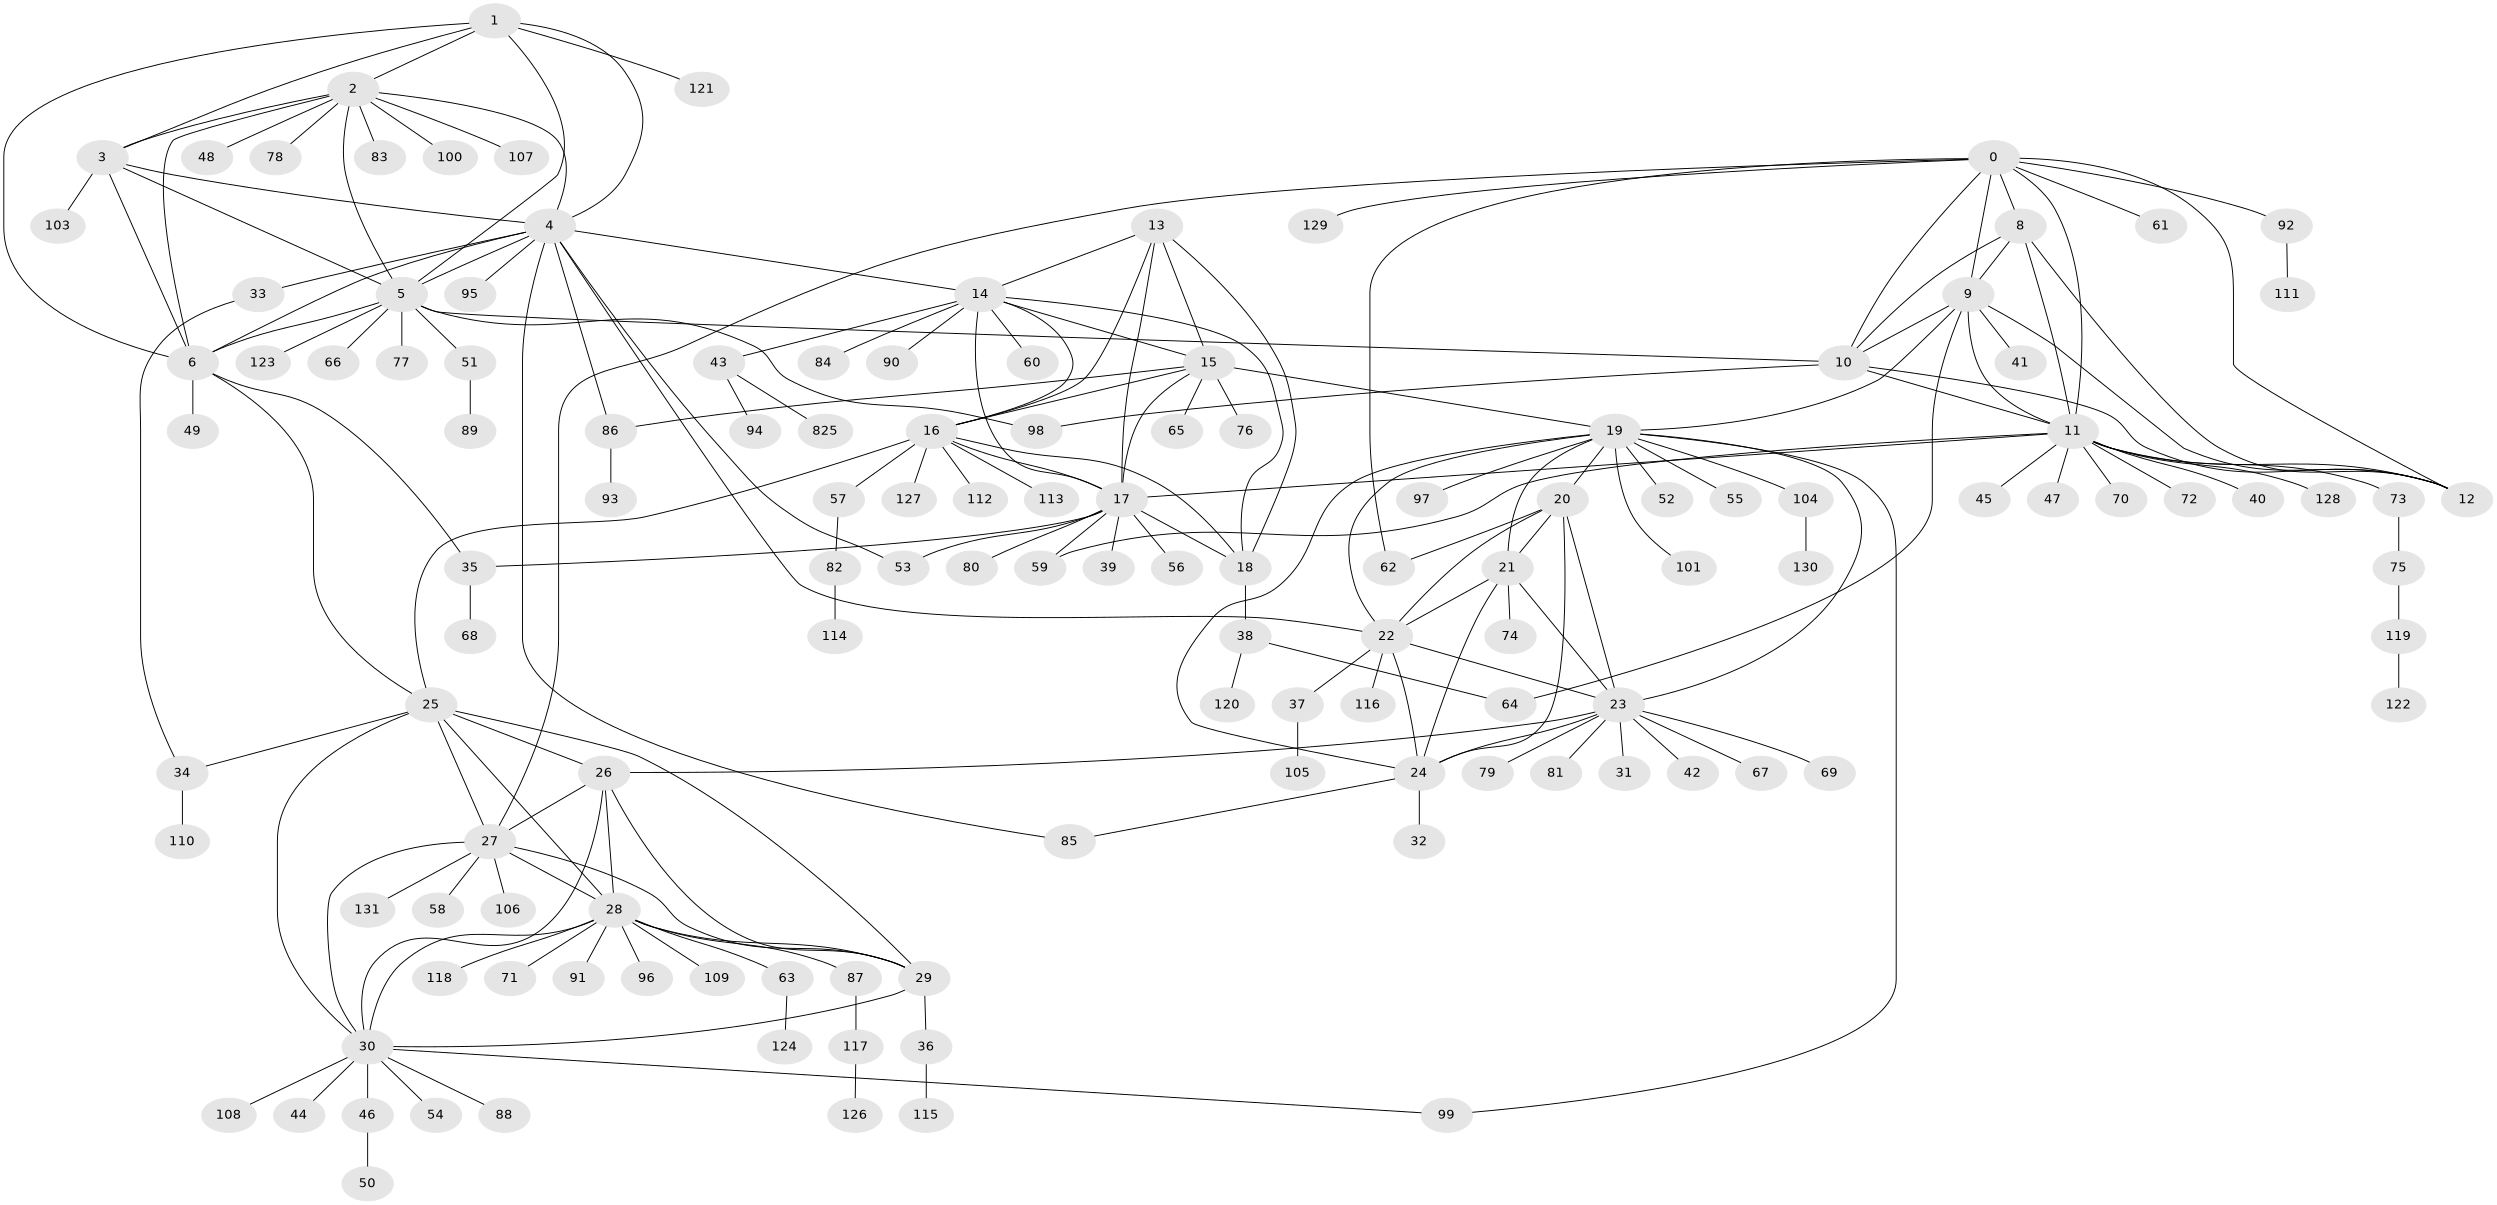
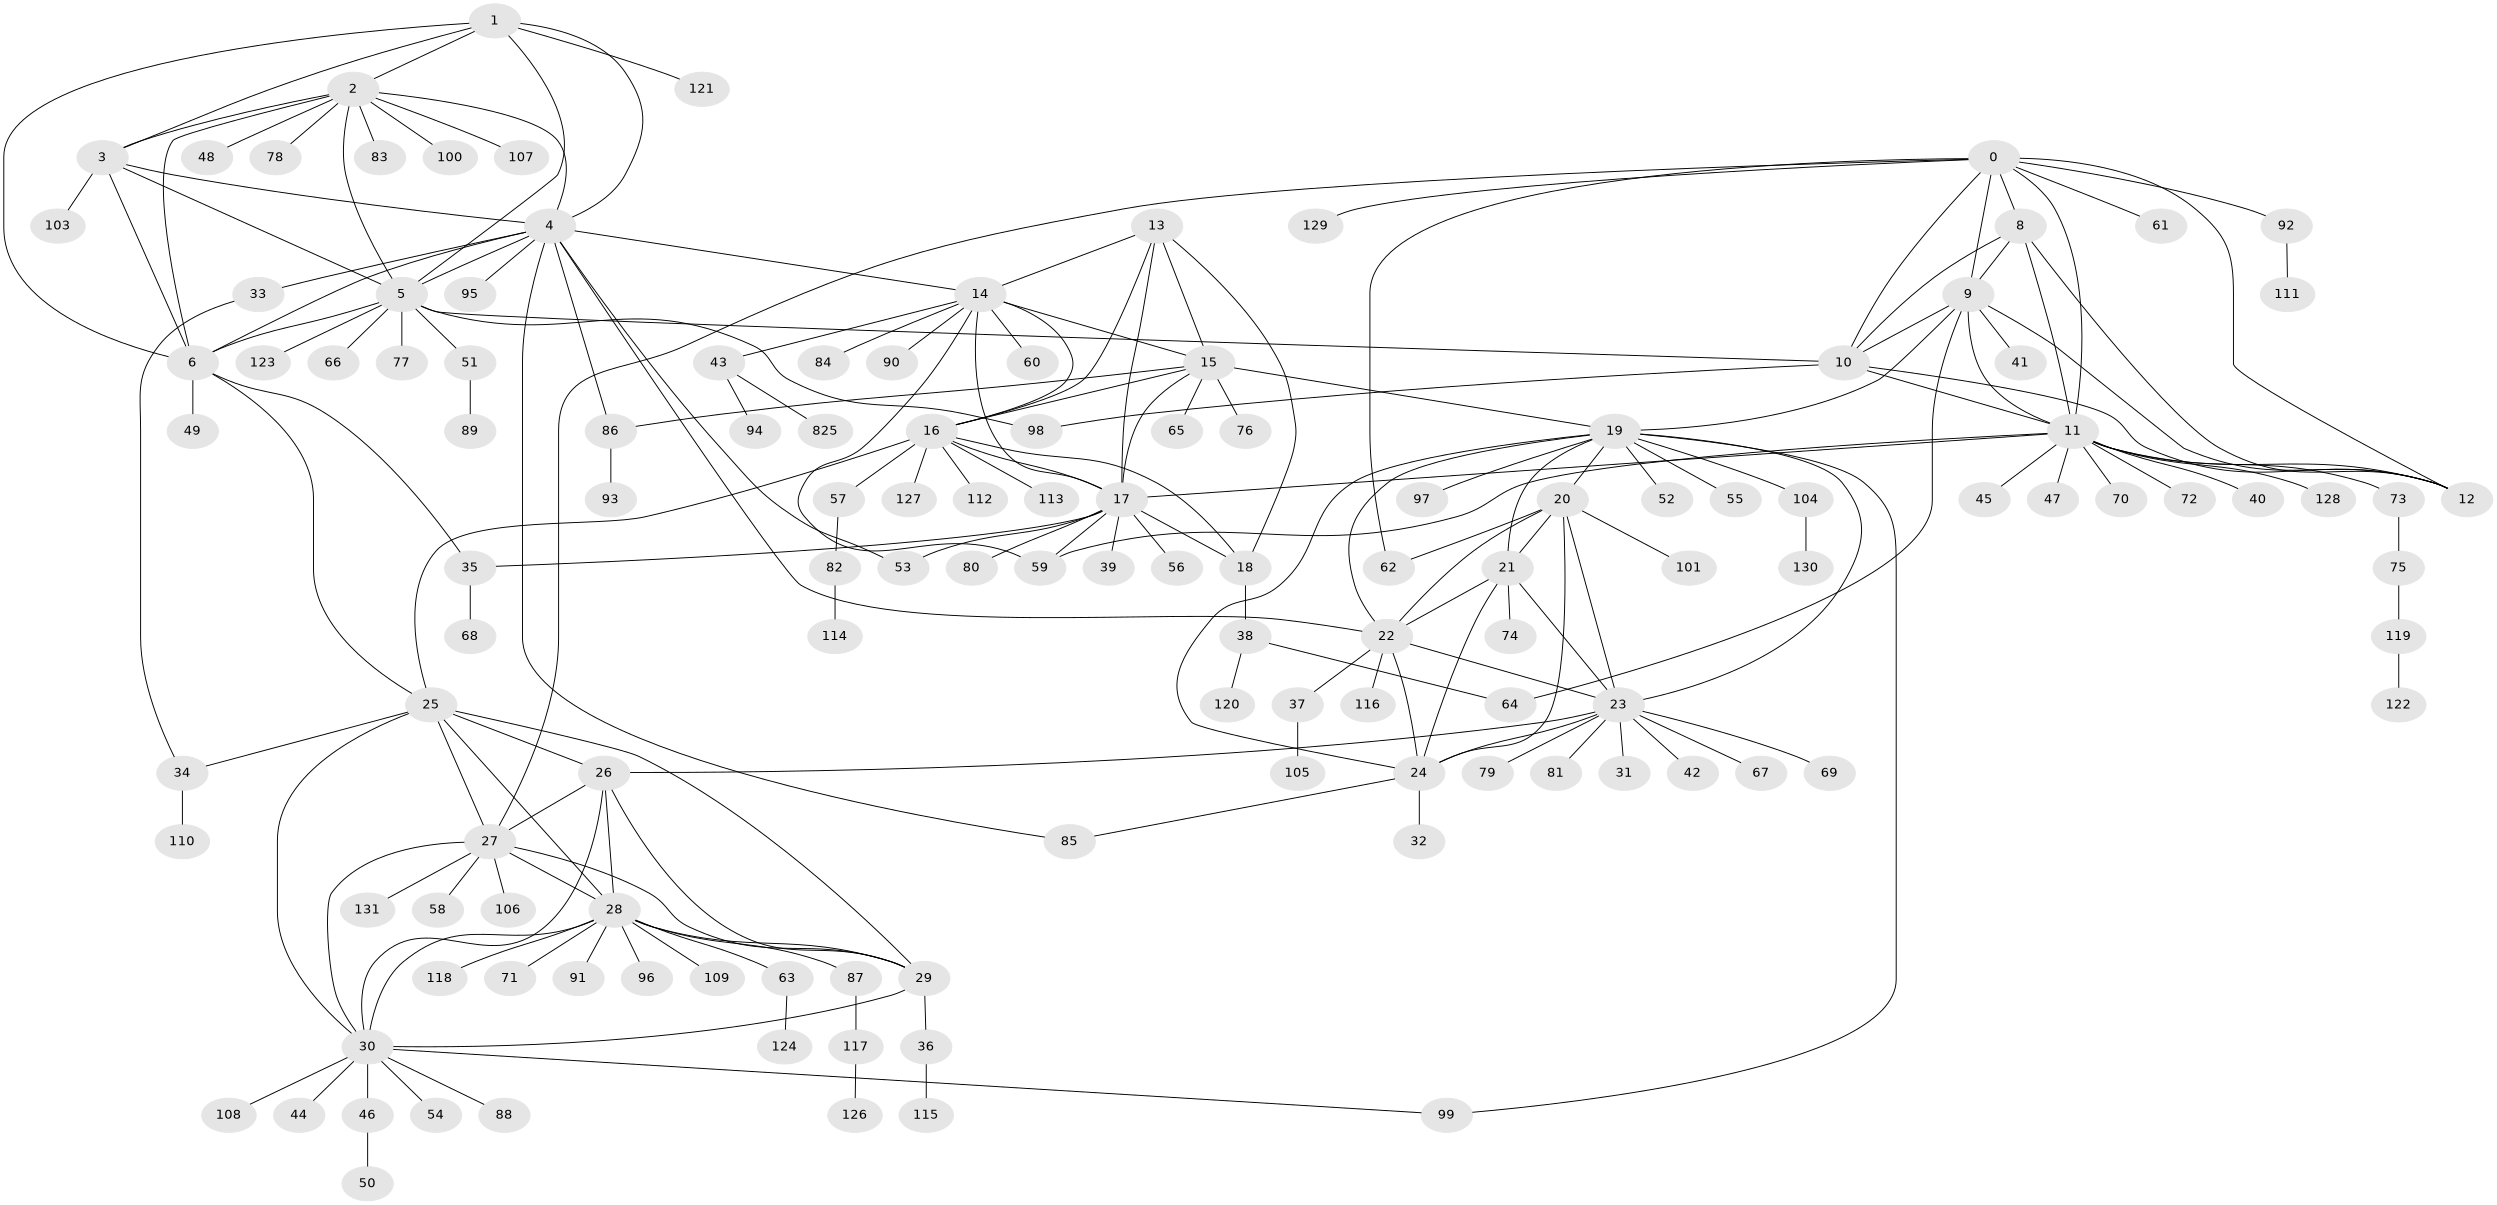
(1248, 349) -> (800, 492)
(1629, 509) -> (1626, 534)
